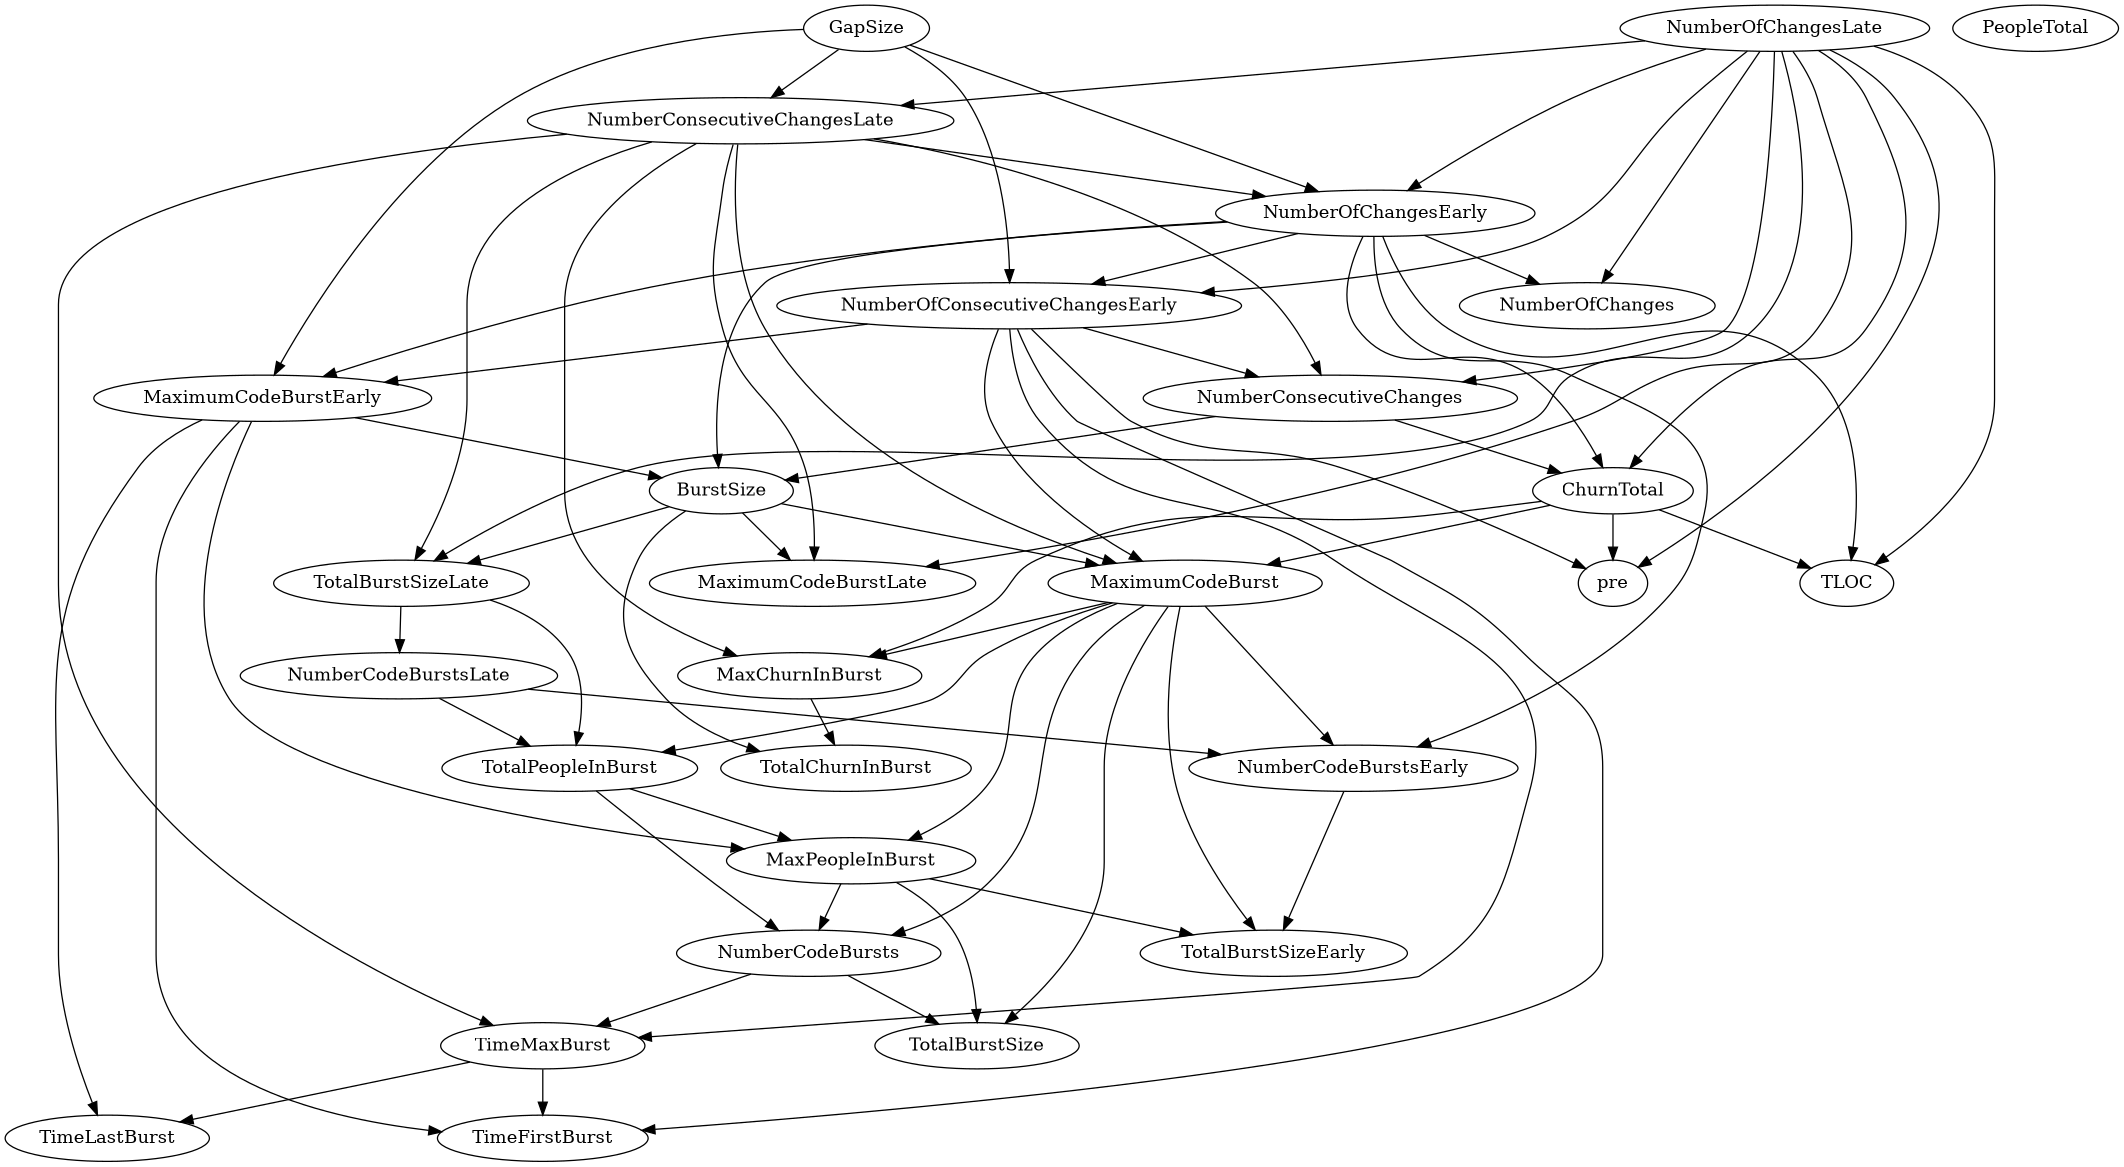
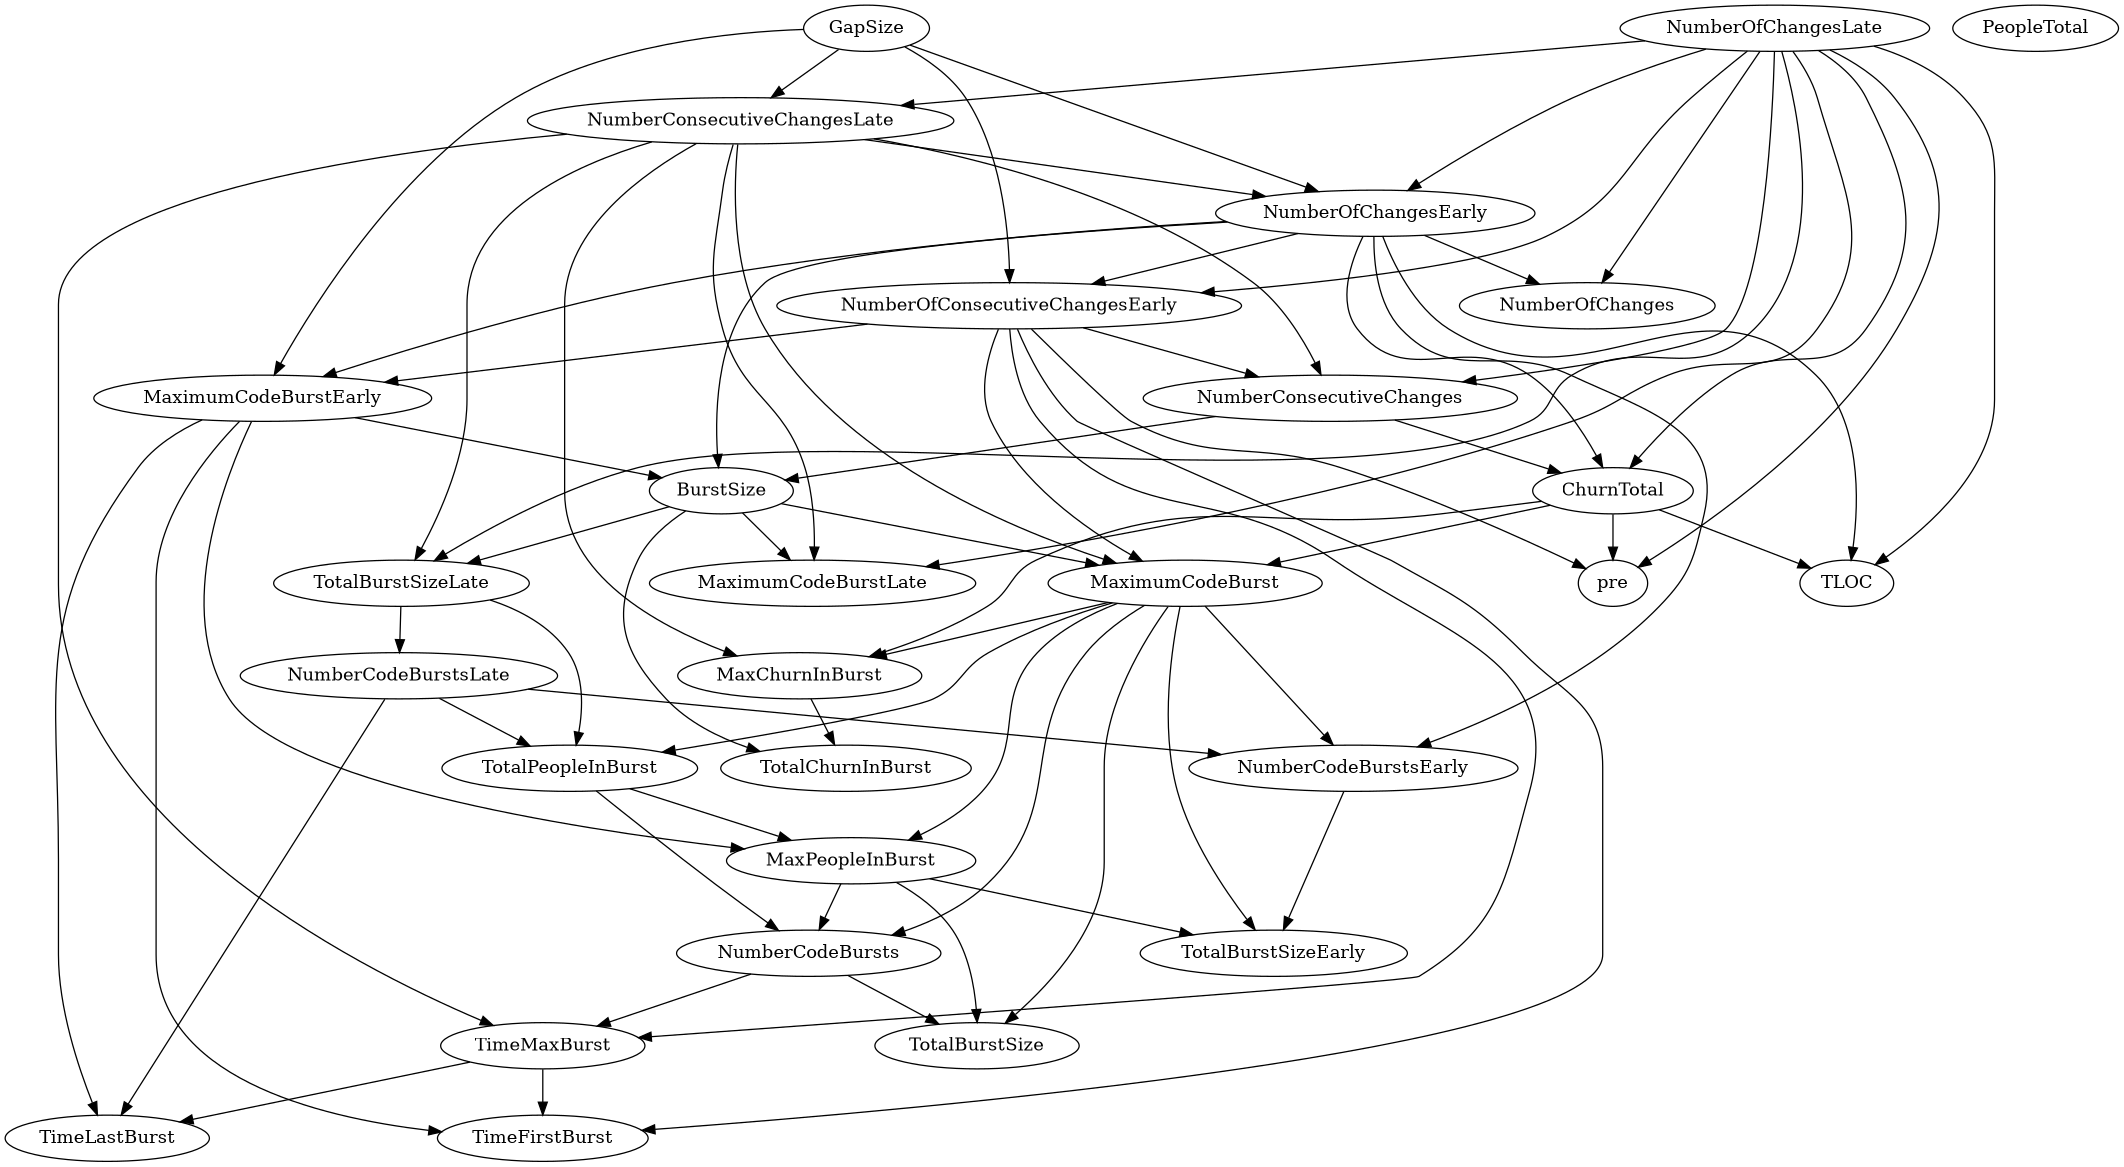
none -> (250, 912)
